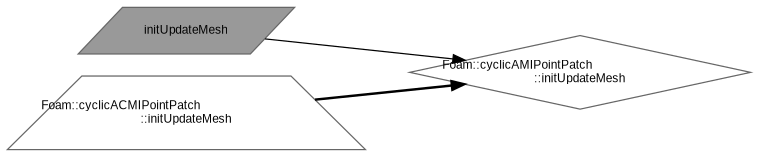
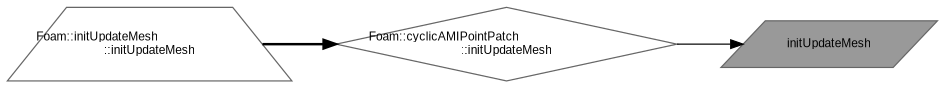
(359, 49) -> (704, 44)
(186, 113) -> (150, 44)
